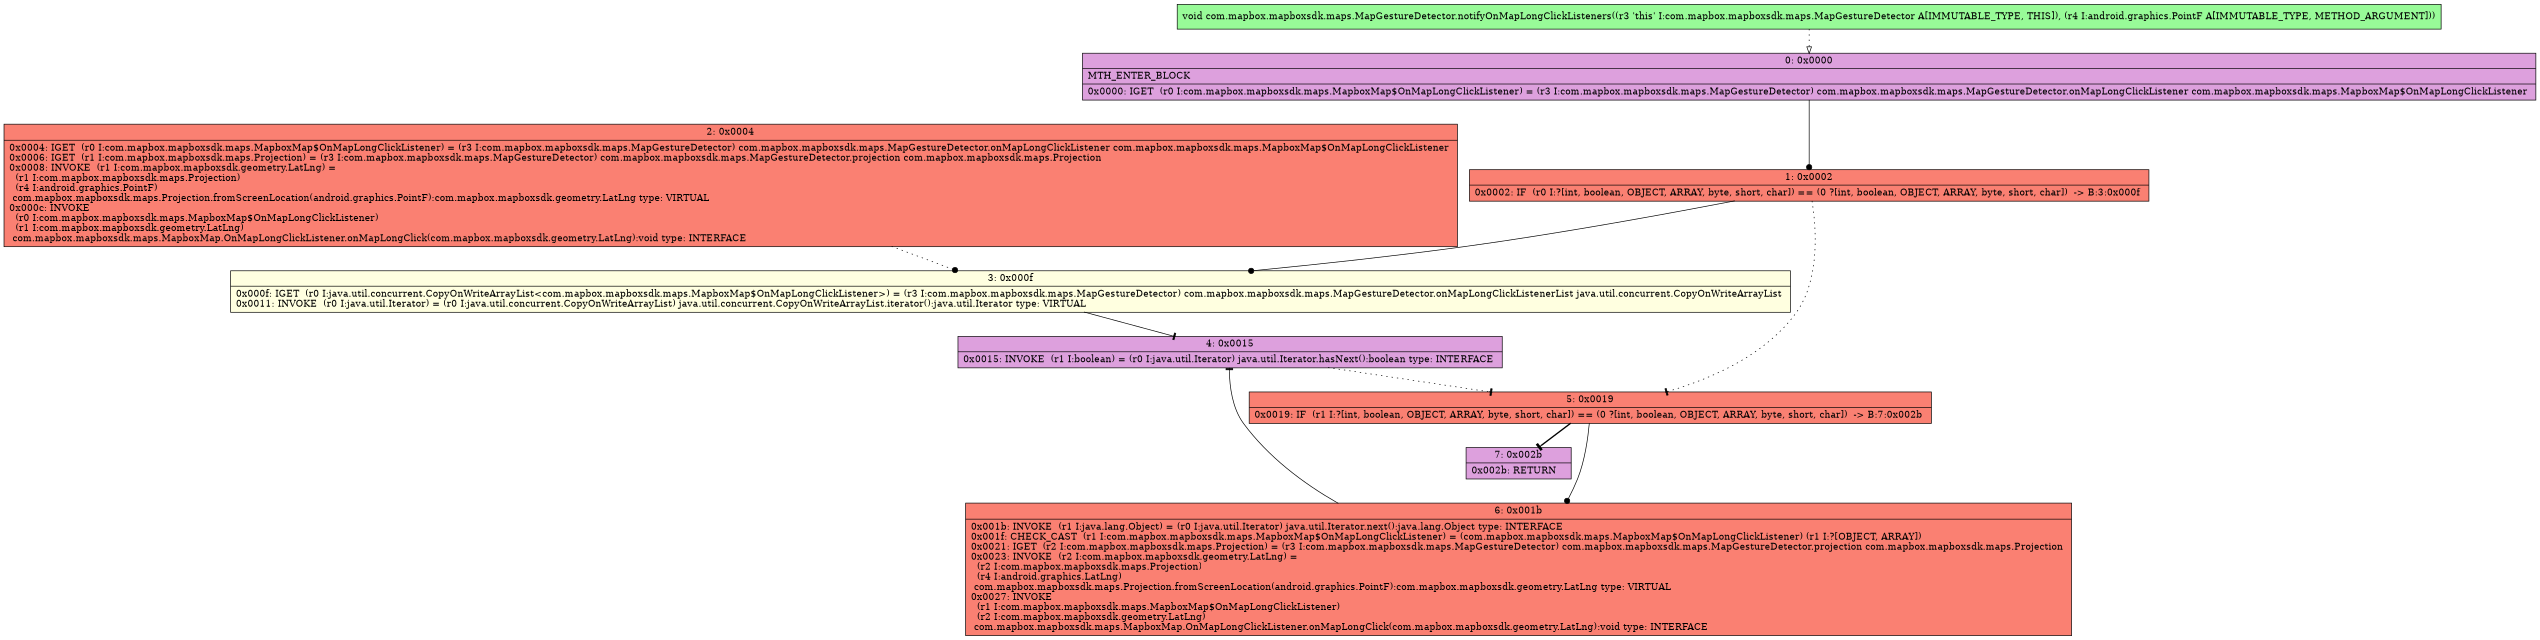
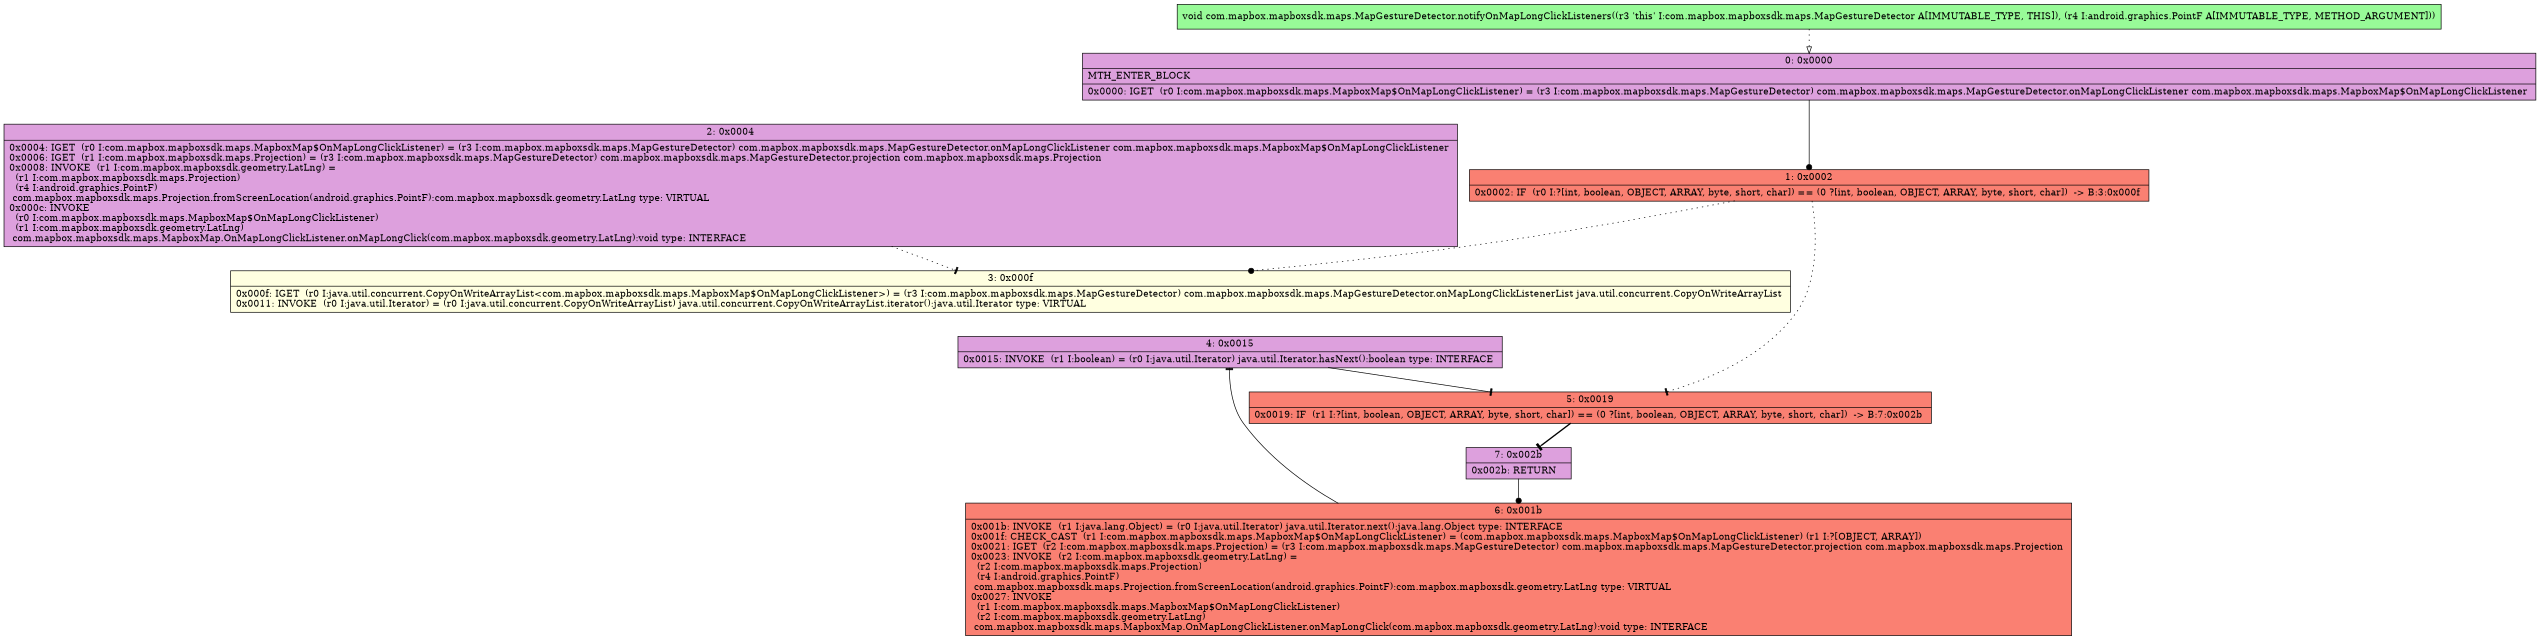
(731, 185) -> (731, 185)
(1495, 242) -> (1495, 242)
(923, 258) -> (923, 258)
(1128, 324) -> none
(1408, 380) -> (1408, 380)
(1583, 462) -> (1519, 488)
(1047, 577) -> (1045, 577)
